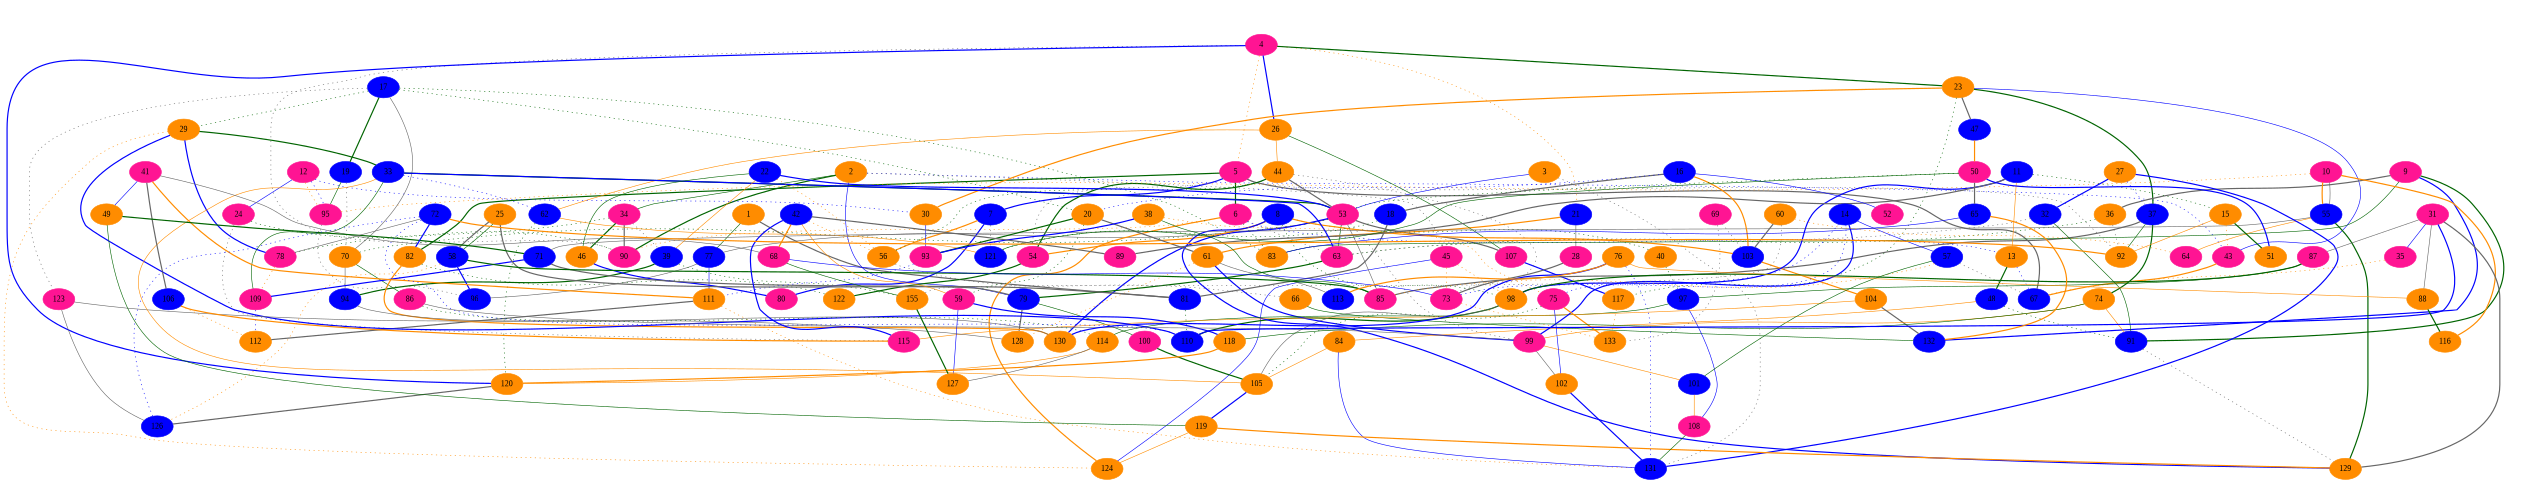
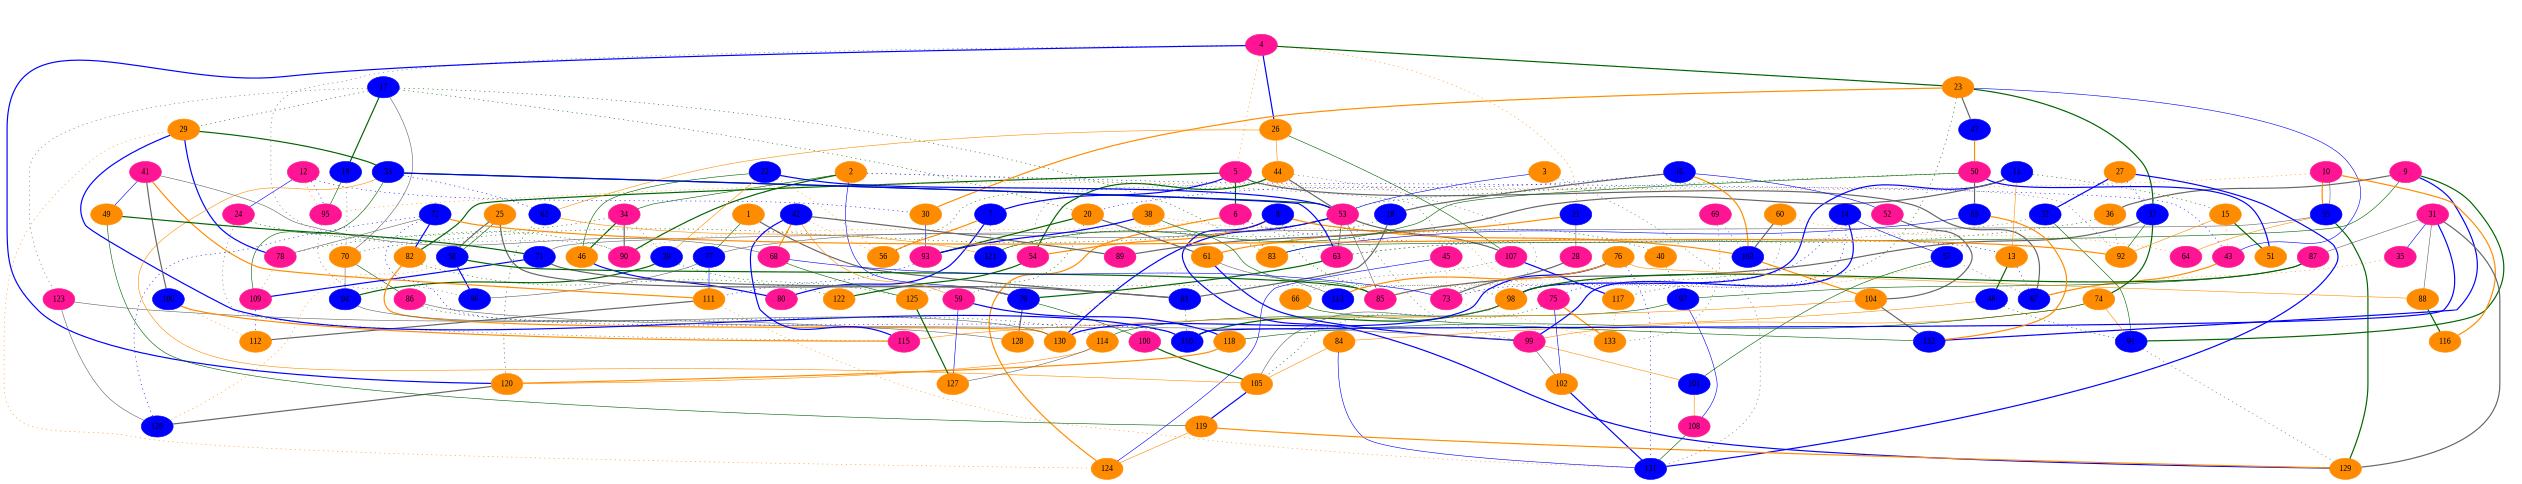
none -> (1970, 264)
(1087, 286) -> (1402, 275)
(912, 299) -> (912, 299)
